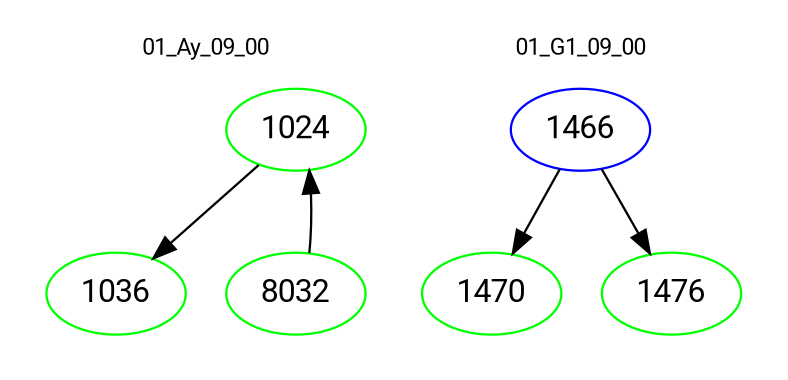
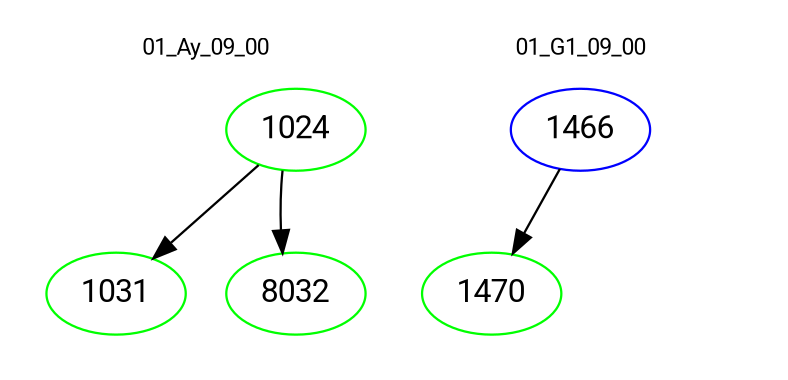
(311, 224) -> (281, 200)
(116, 294) -> (116, 294)
(672, 294) -> none
